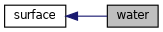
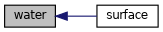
(92, 16) -> (82, 16)
